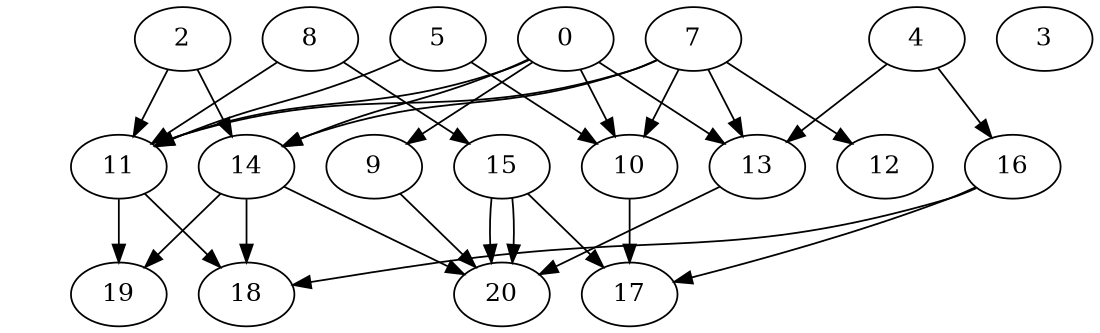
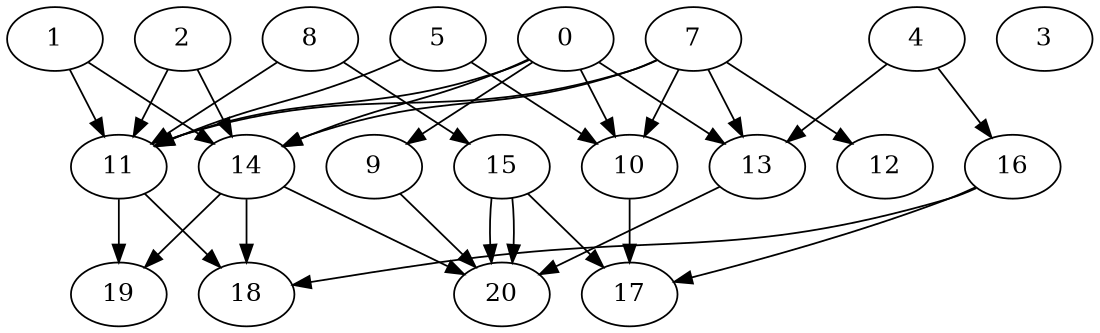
none -> (55, 39)
